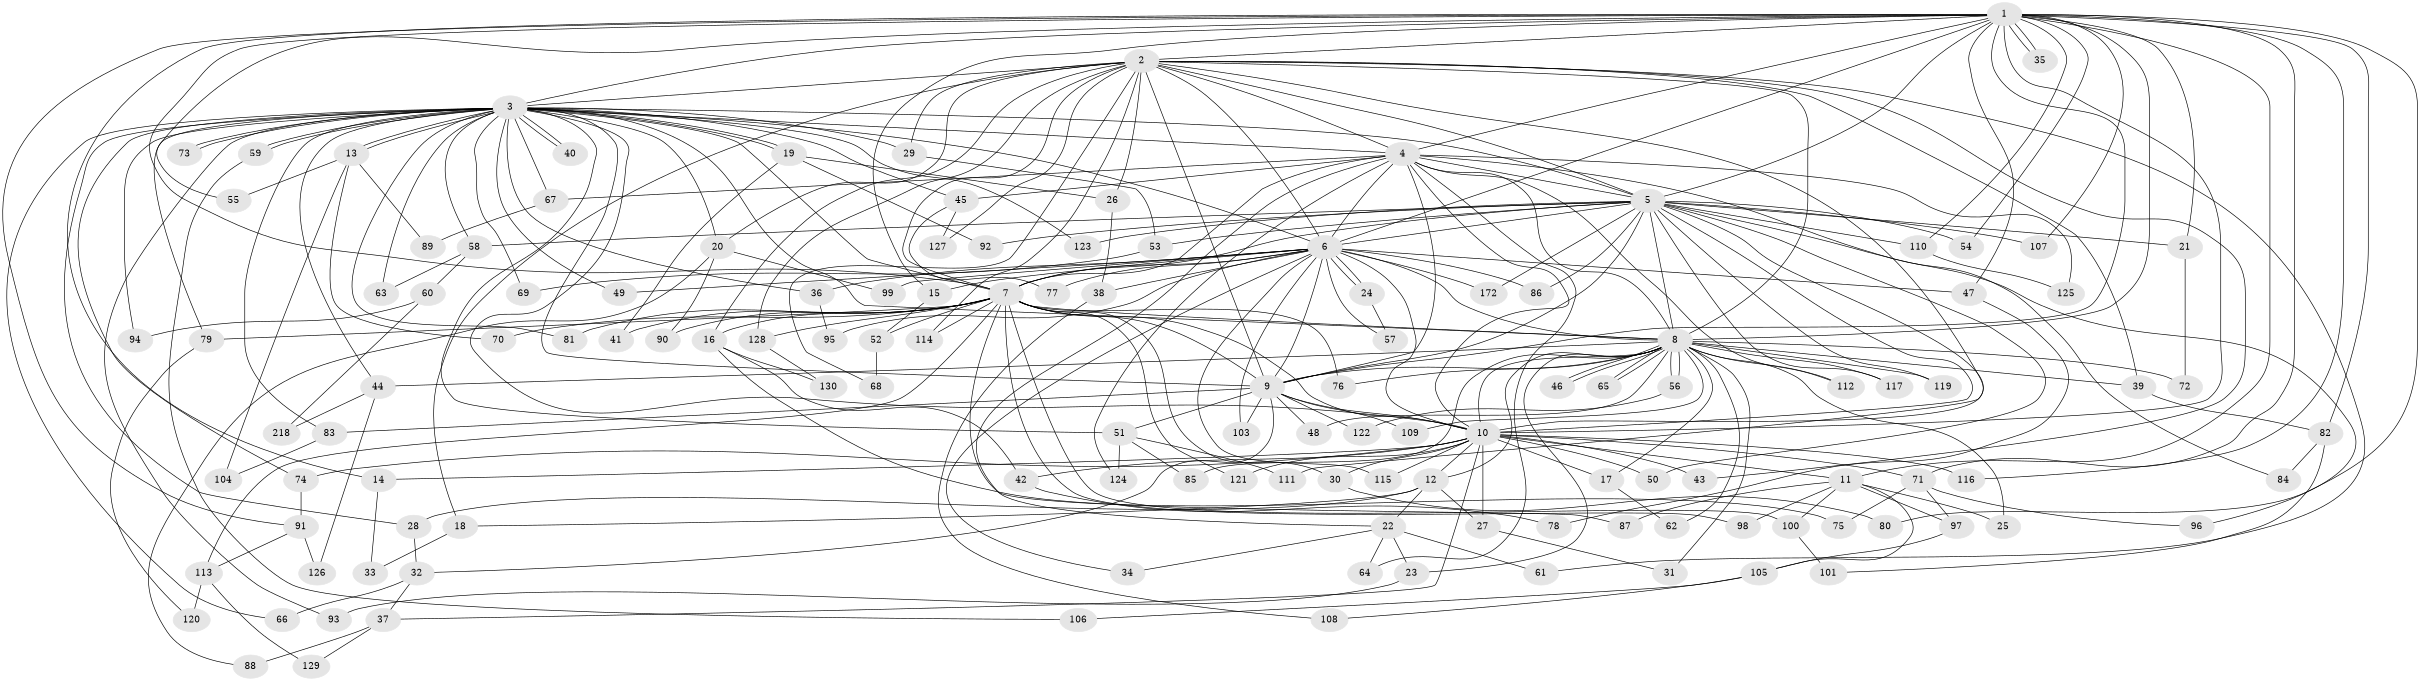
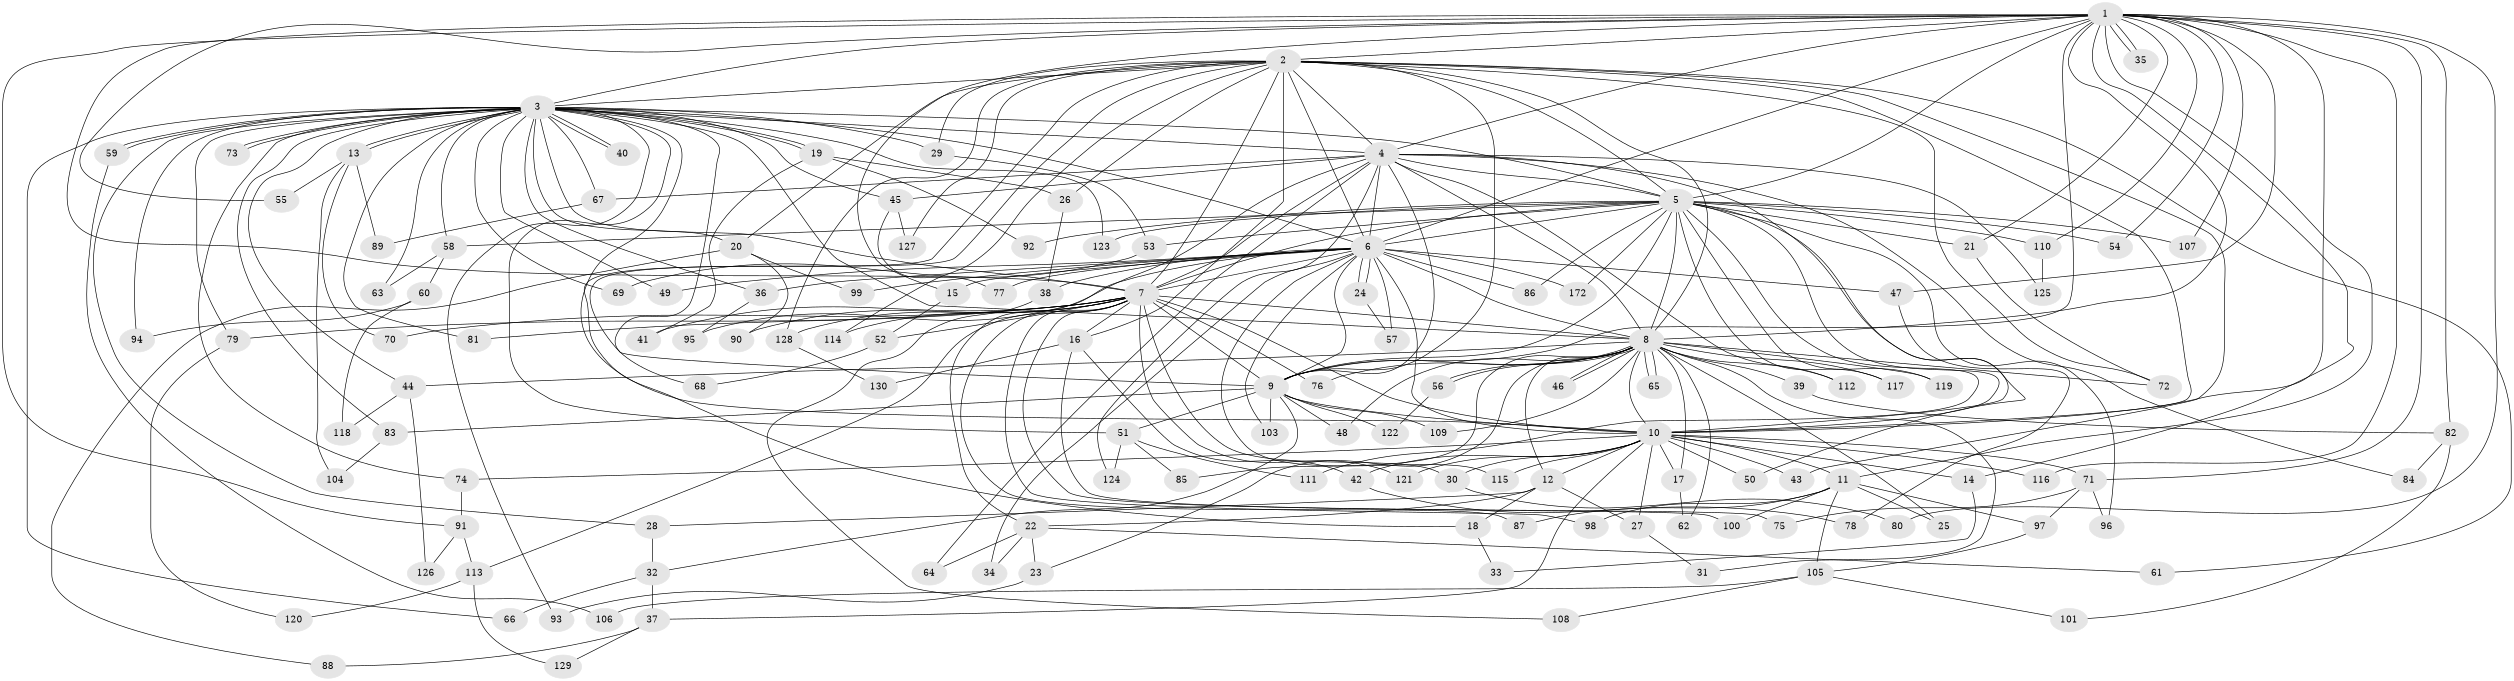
(1821, 101) -> (1775, 99)
(282, 434) -> (342, 434)
(1810, 550) -> (1942, 597)
